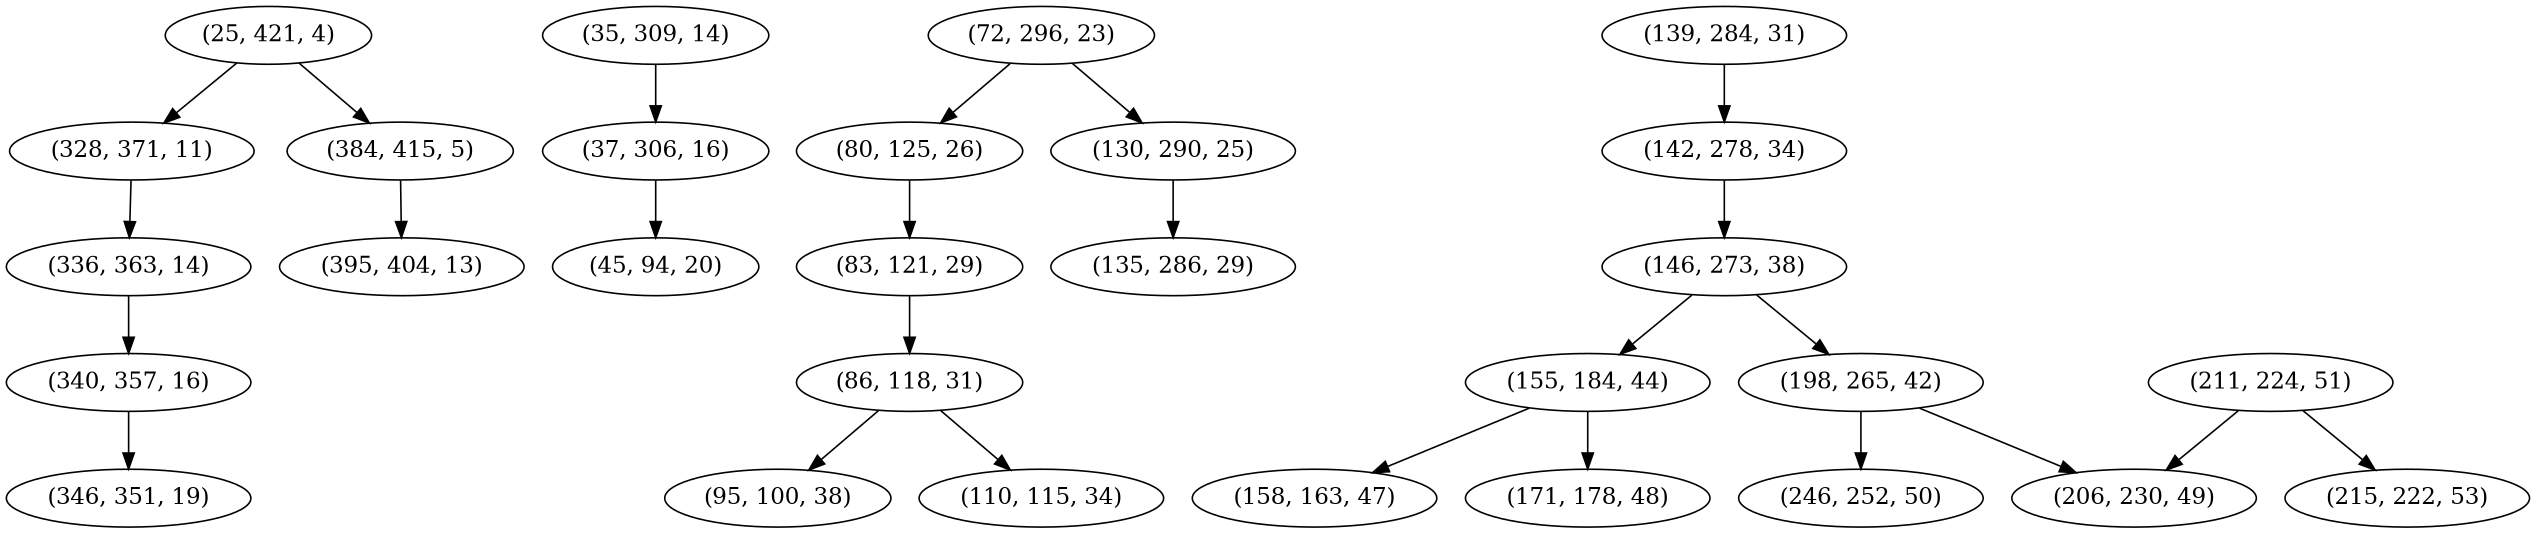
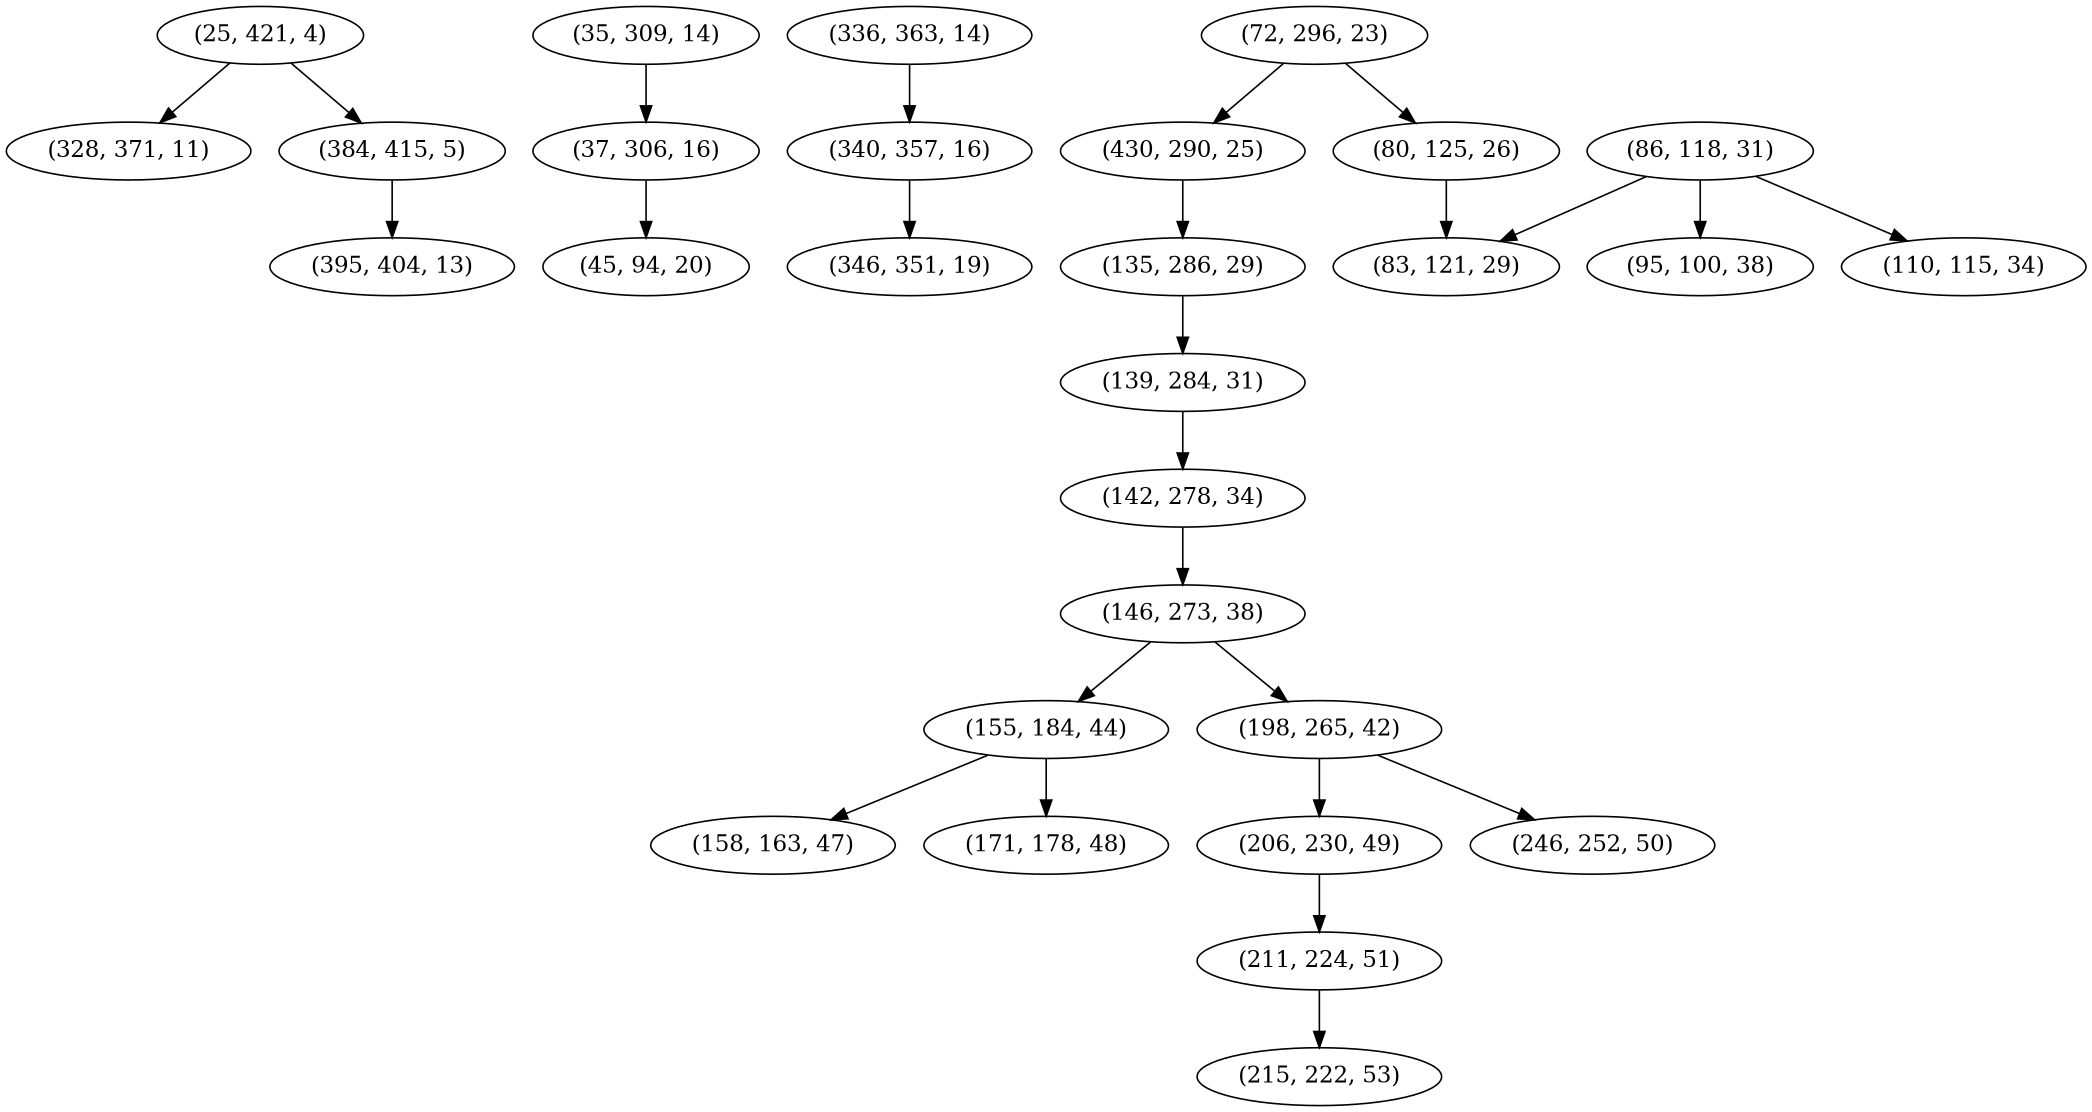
(1173, 151) -> (1183, 151)
(130, 201) -> none
(910, 317) -> (1581, 206)
none -> (1183, 317)
(2209, 435) -> (1319, 895)
